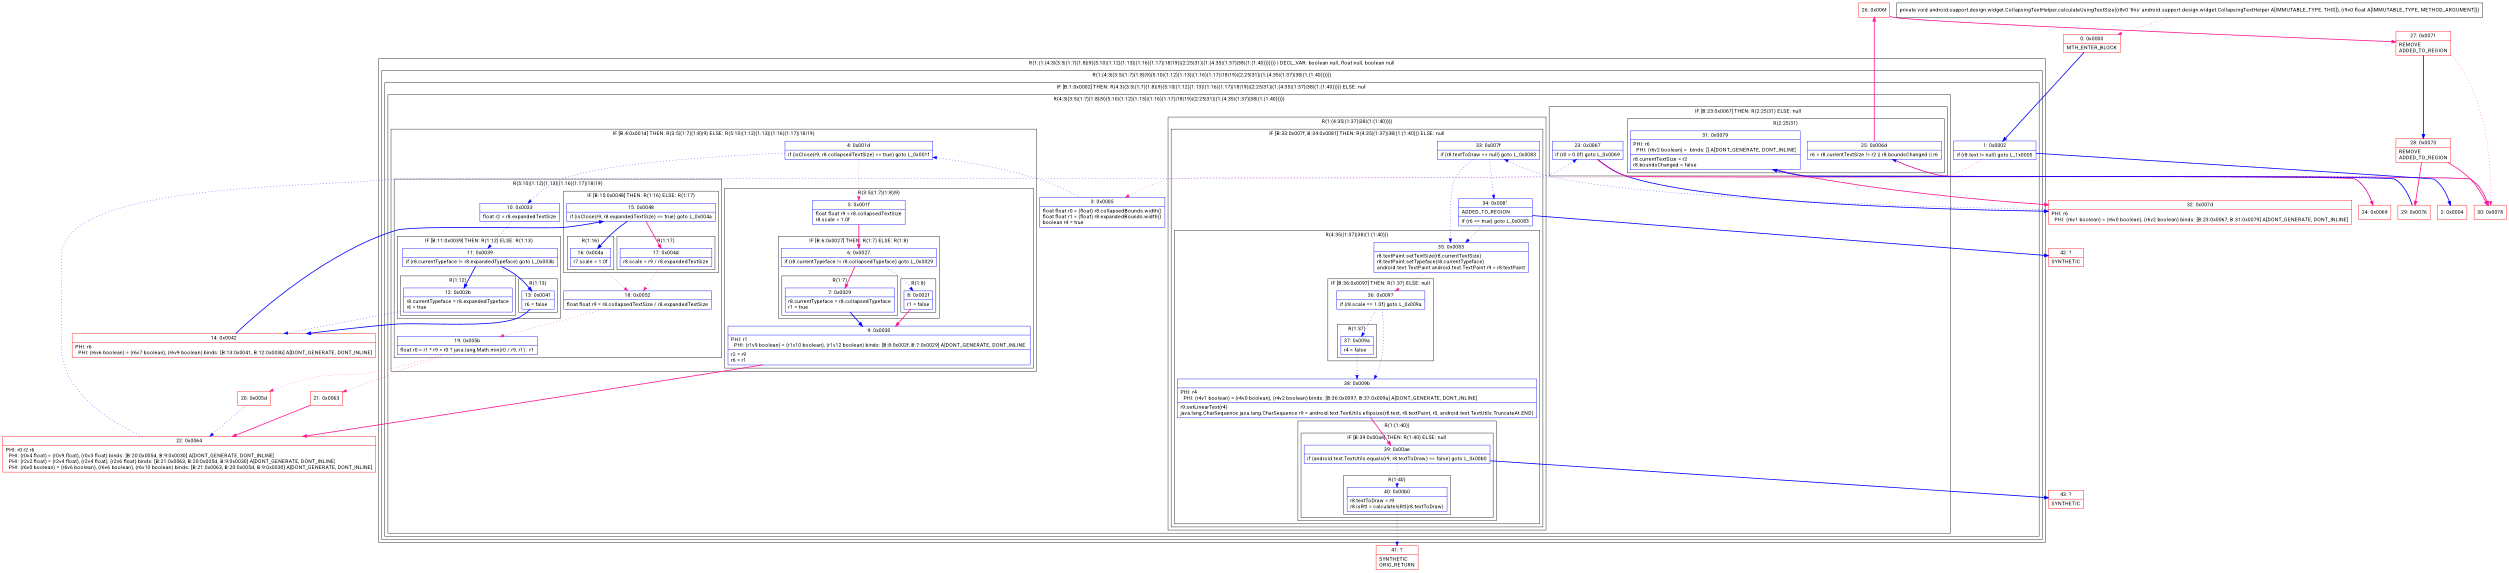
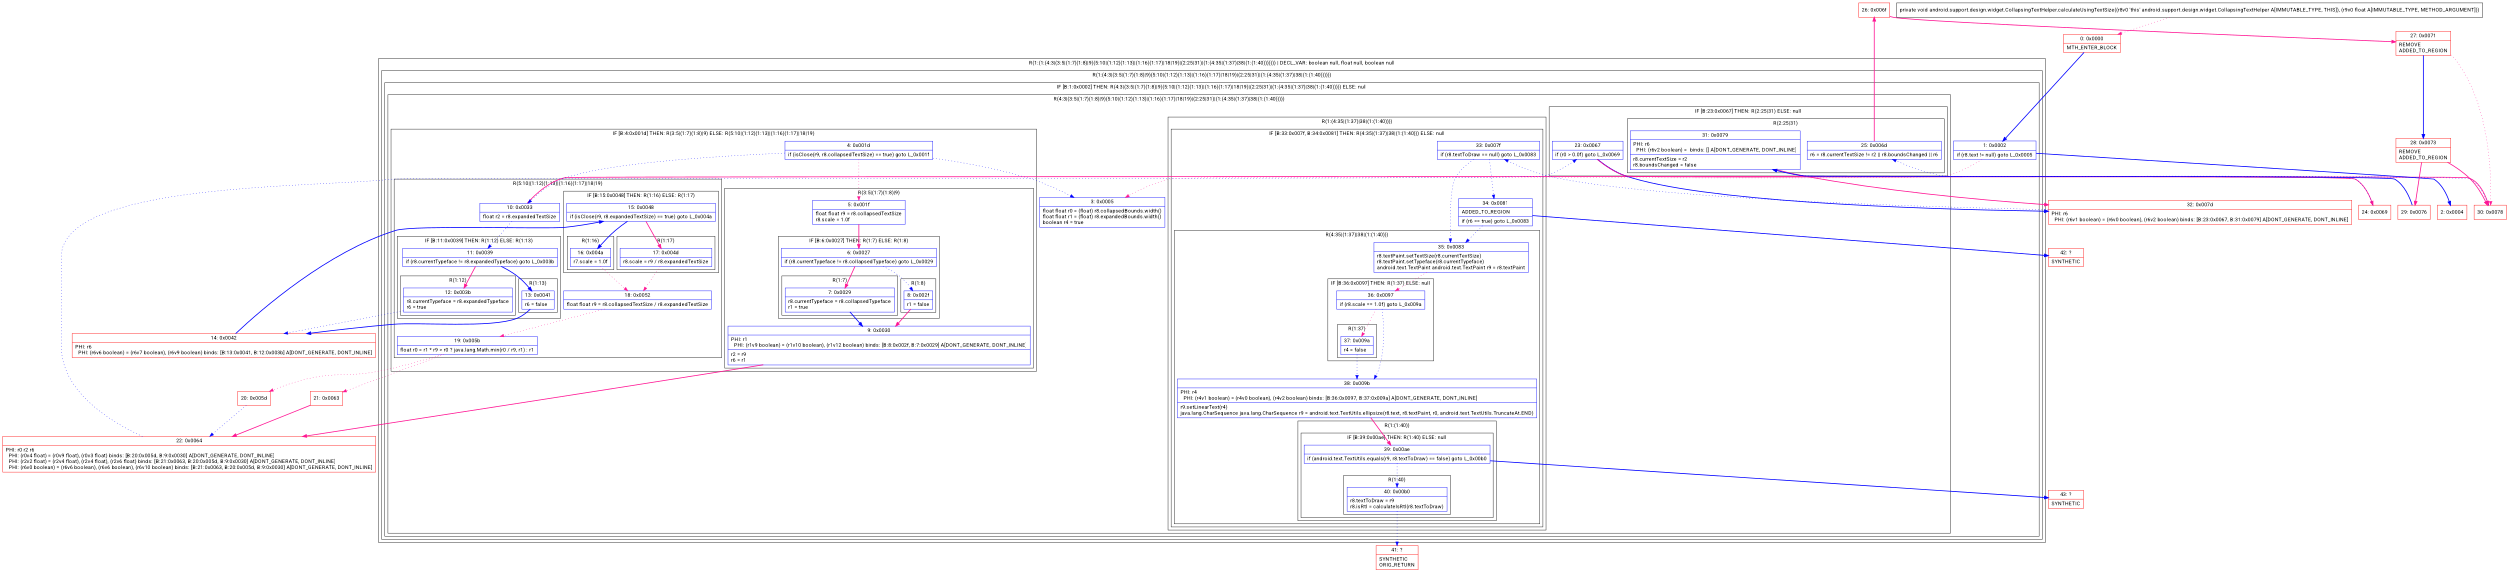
(1995, 155) -> (1995, 155)
(1010, 171) -> (1003, 171)
(2194, 177) -> (1509, 177)
(472, 273) -> (472, 273)
(1370, 321) -> (1370, 321)
